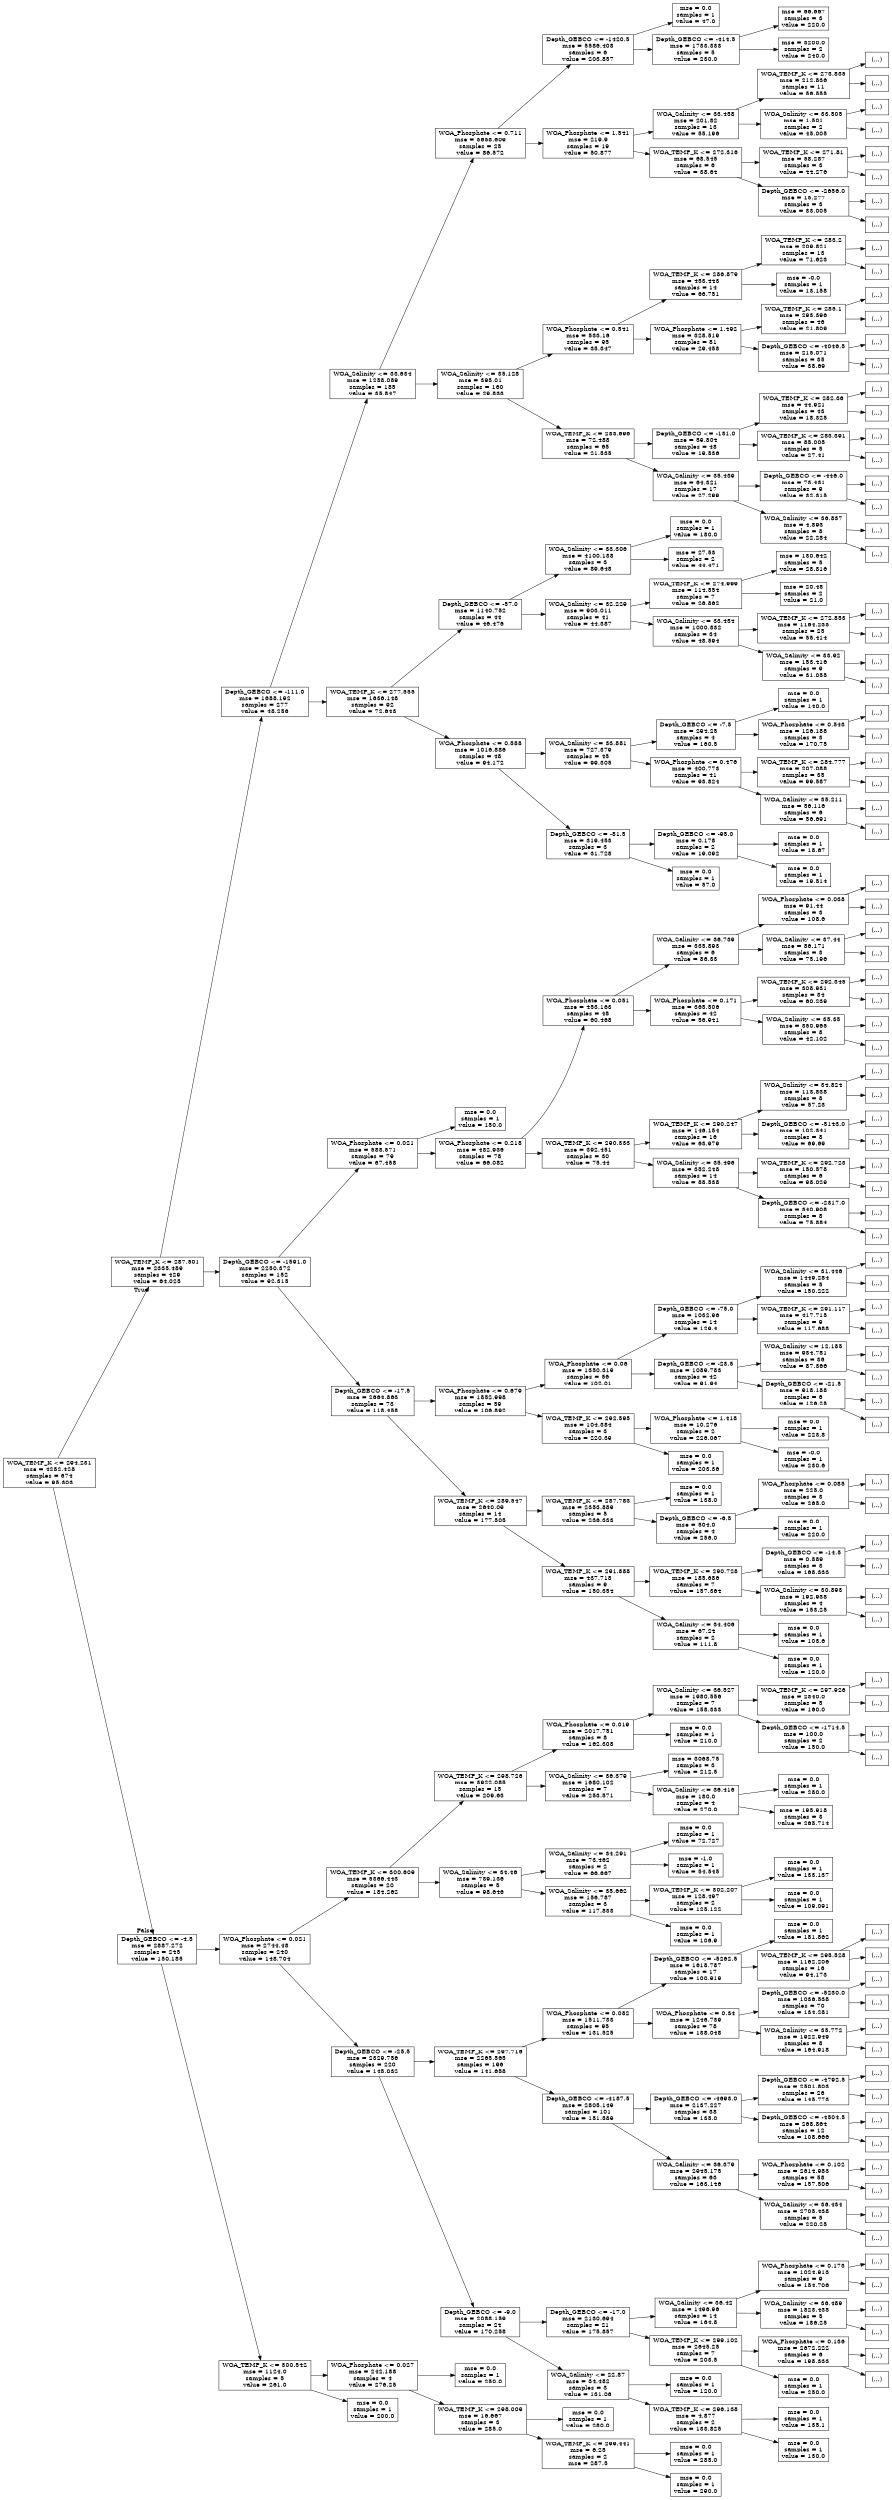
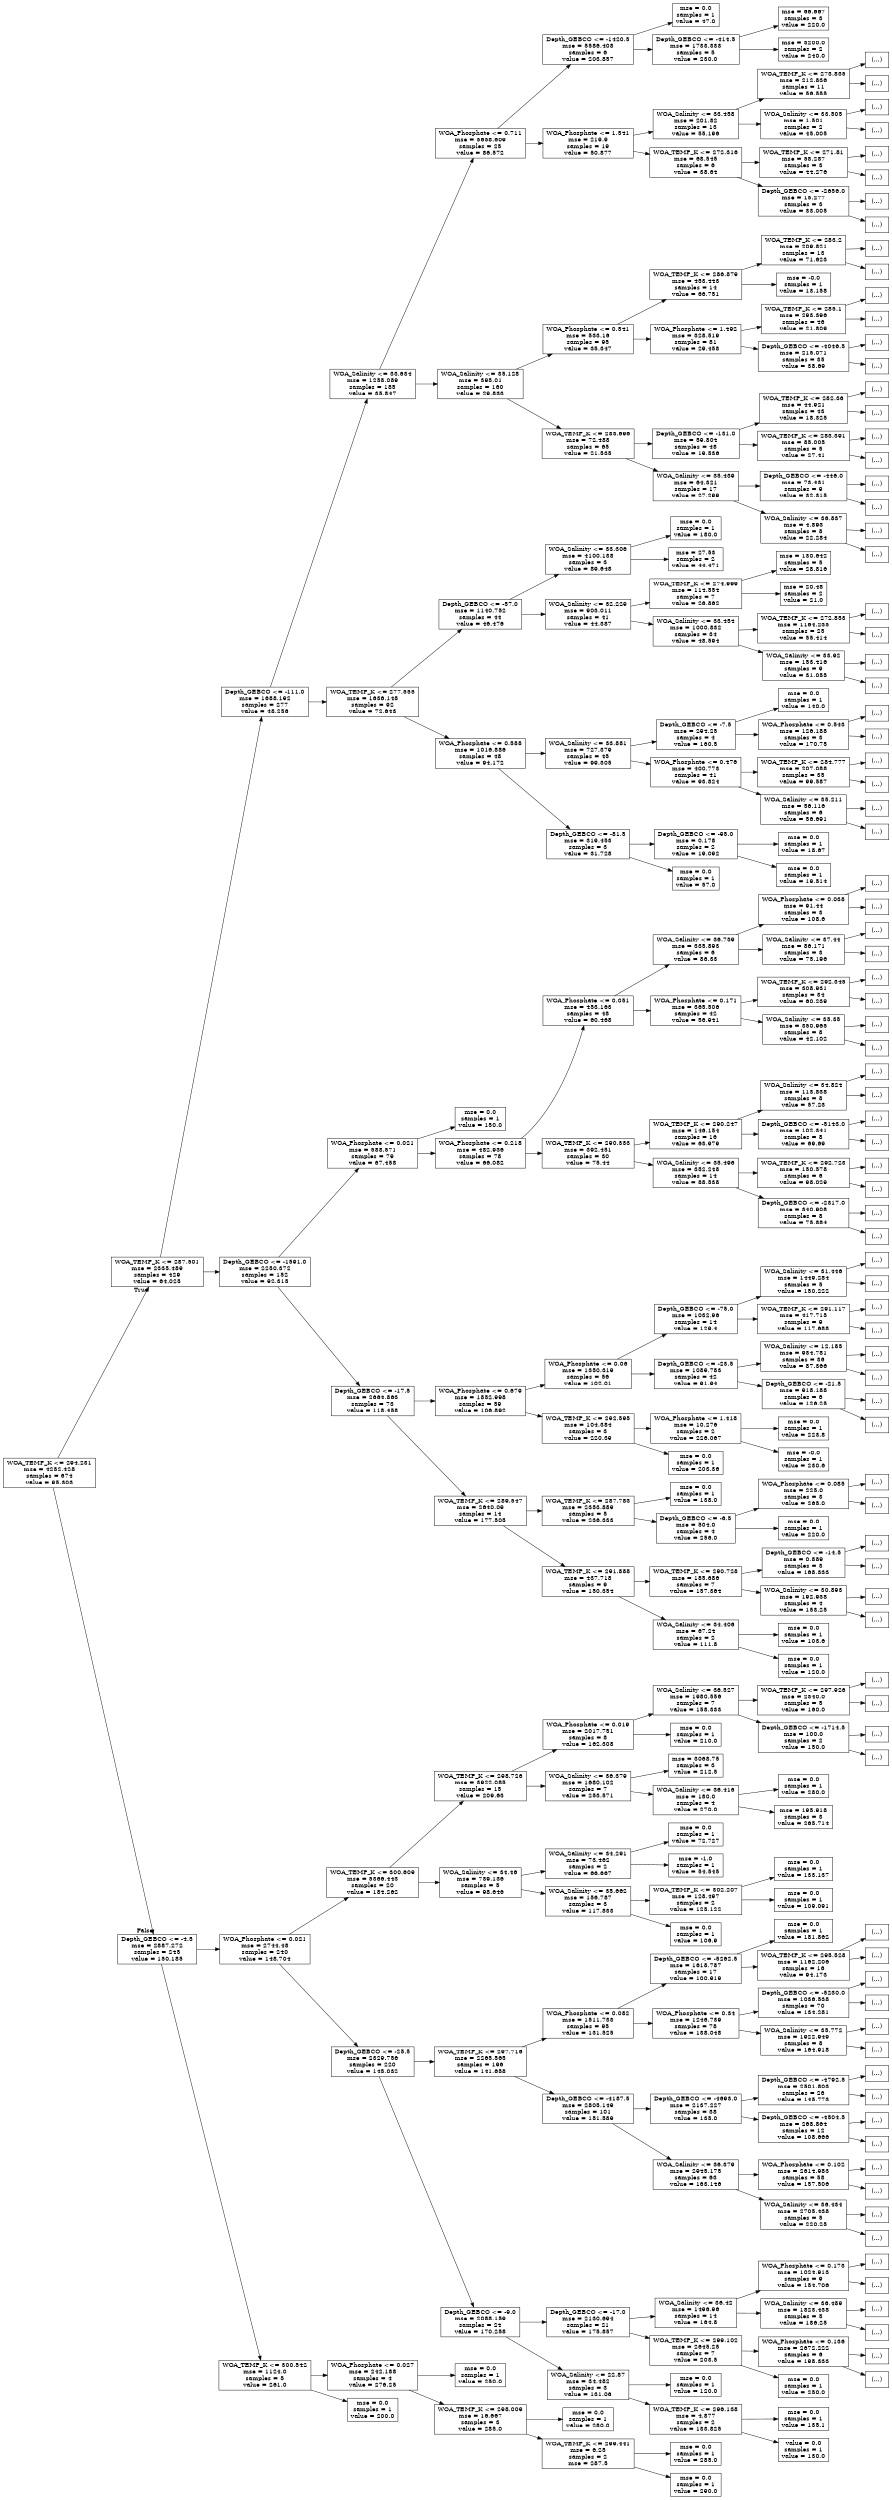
(804, 2450) -> (804, 2450)
